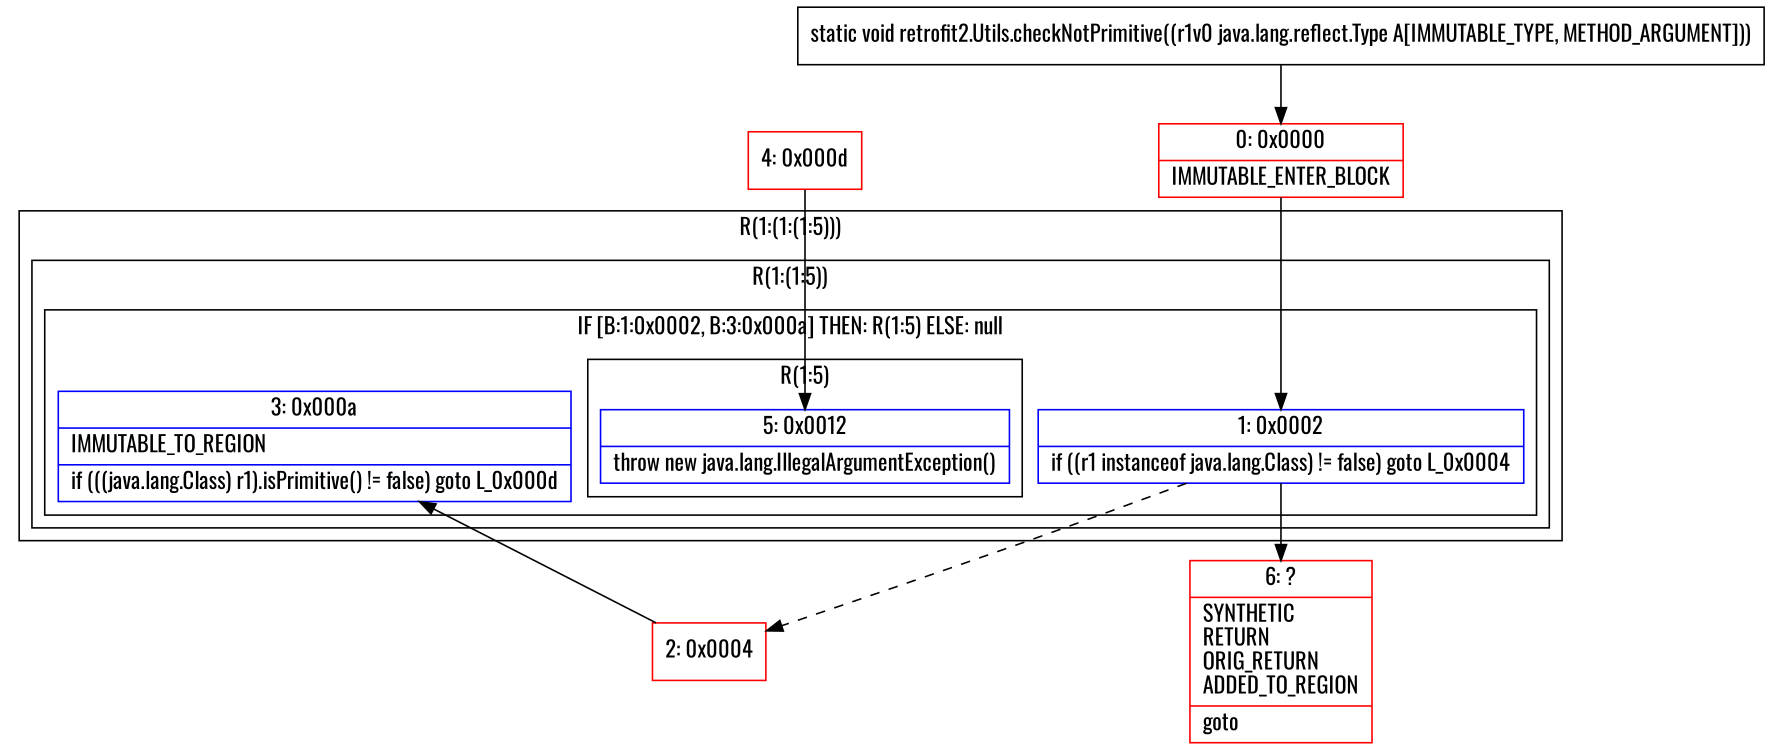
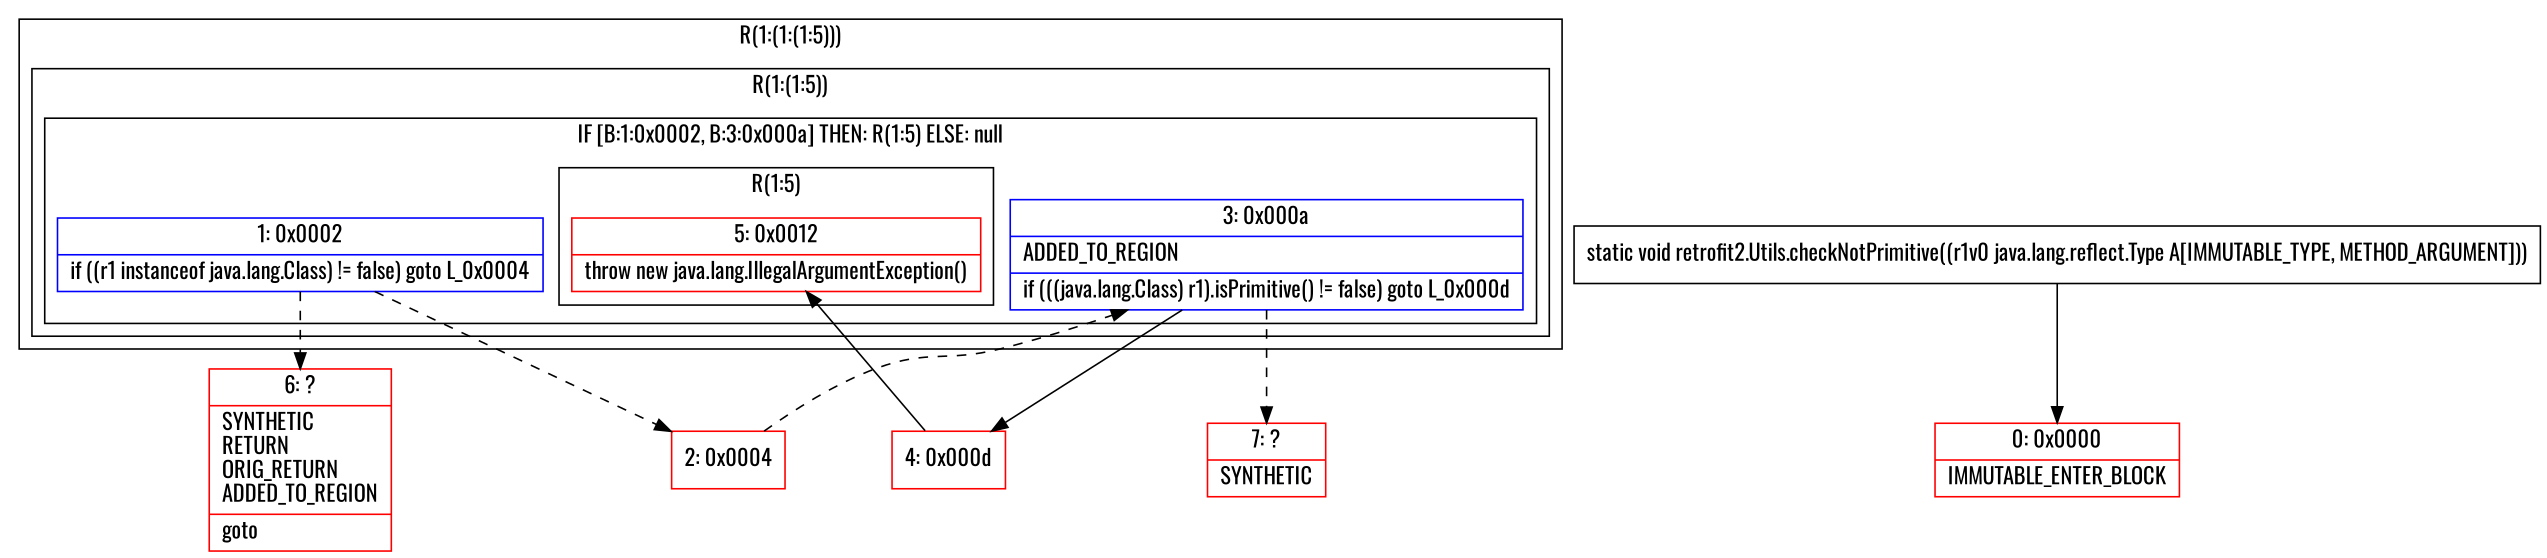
(1281, 295) -> none
none -> (1094, 366)
(169, 446) -> (1101, 254)
(805, 446) -> (776, 255)
none -> (1267, 460)
(1281, 505) -> (300, 313)
(545, 566) -> (913, 359)
